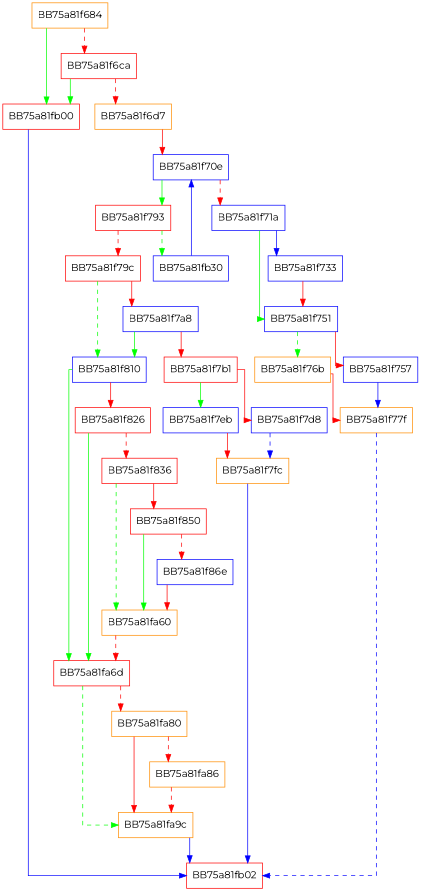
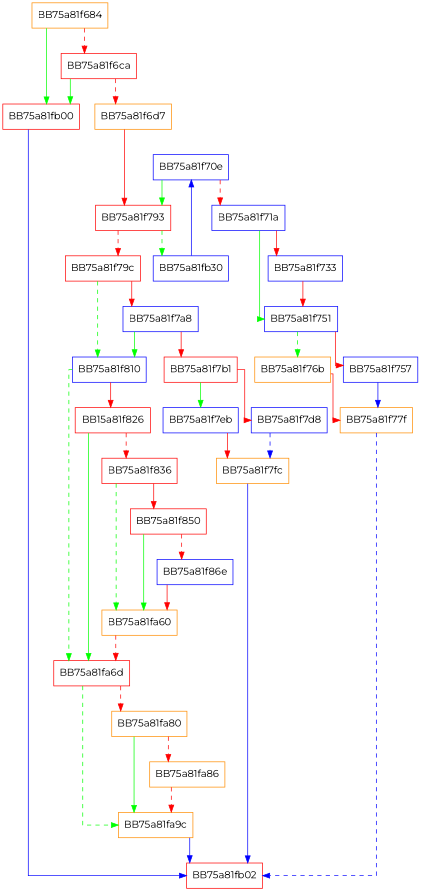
(162, 138) -> (124, 164)
(277, 240) -> (277, 240)
(113, 420) -> (113, 420)
(69, 510) -> (69, 510)
(134, 771) -> (134, 771)
